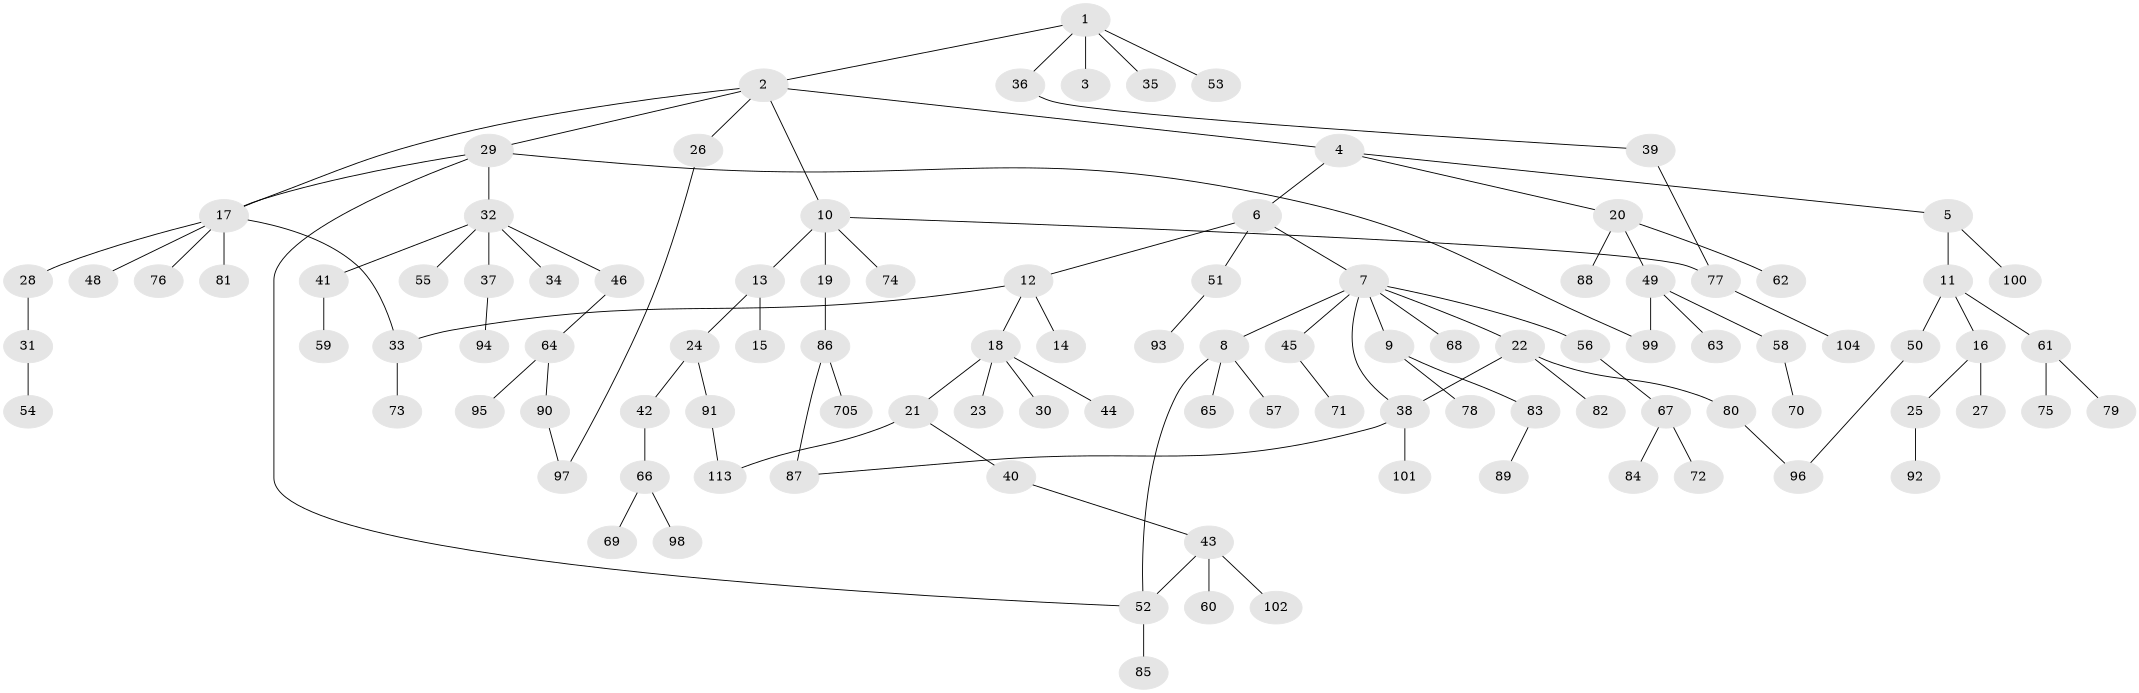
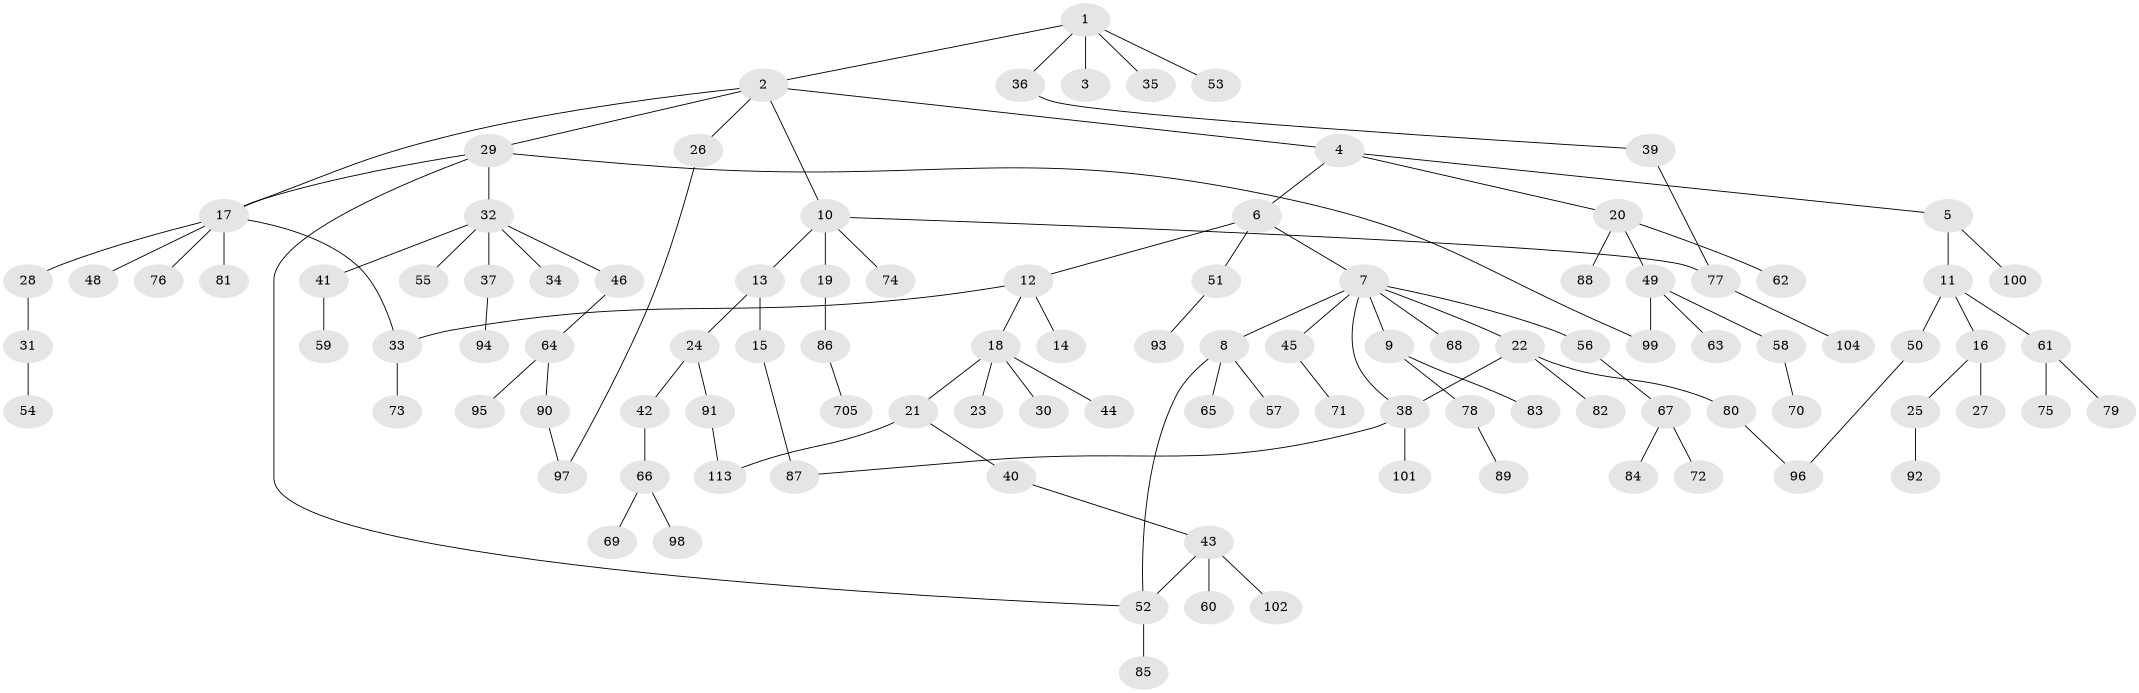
(808, 411) -> (777, 412)
(1520, 444) -> (1487, 444)
